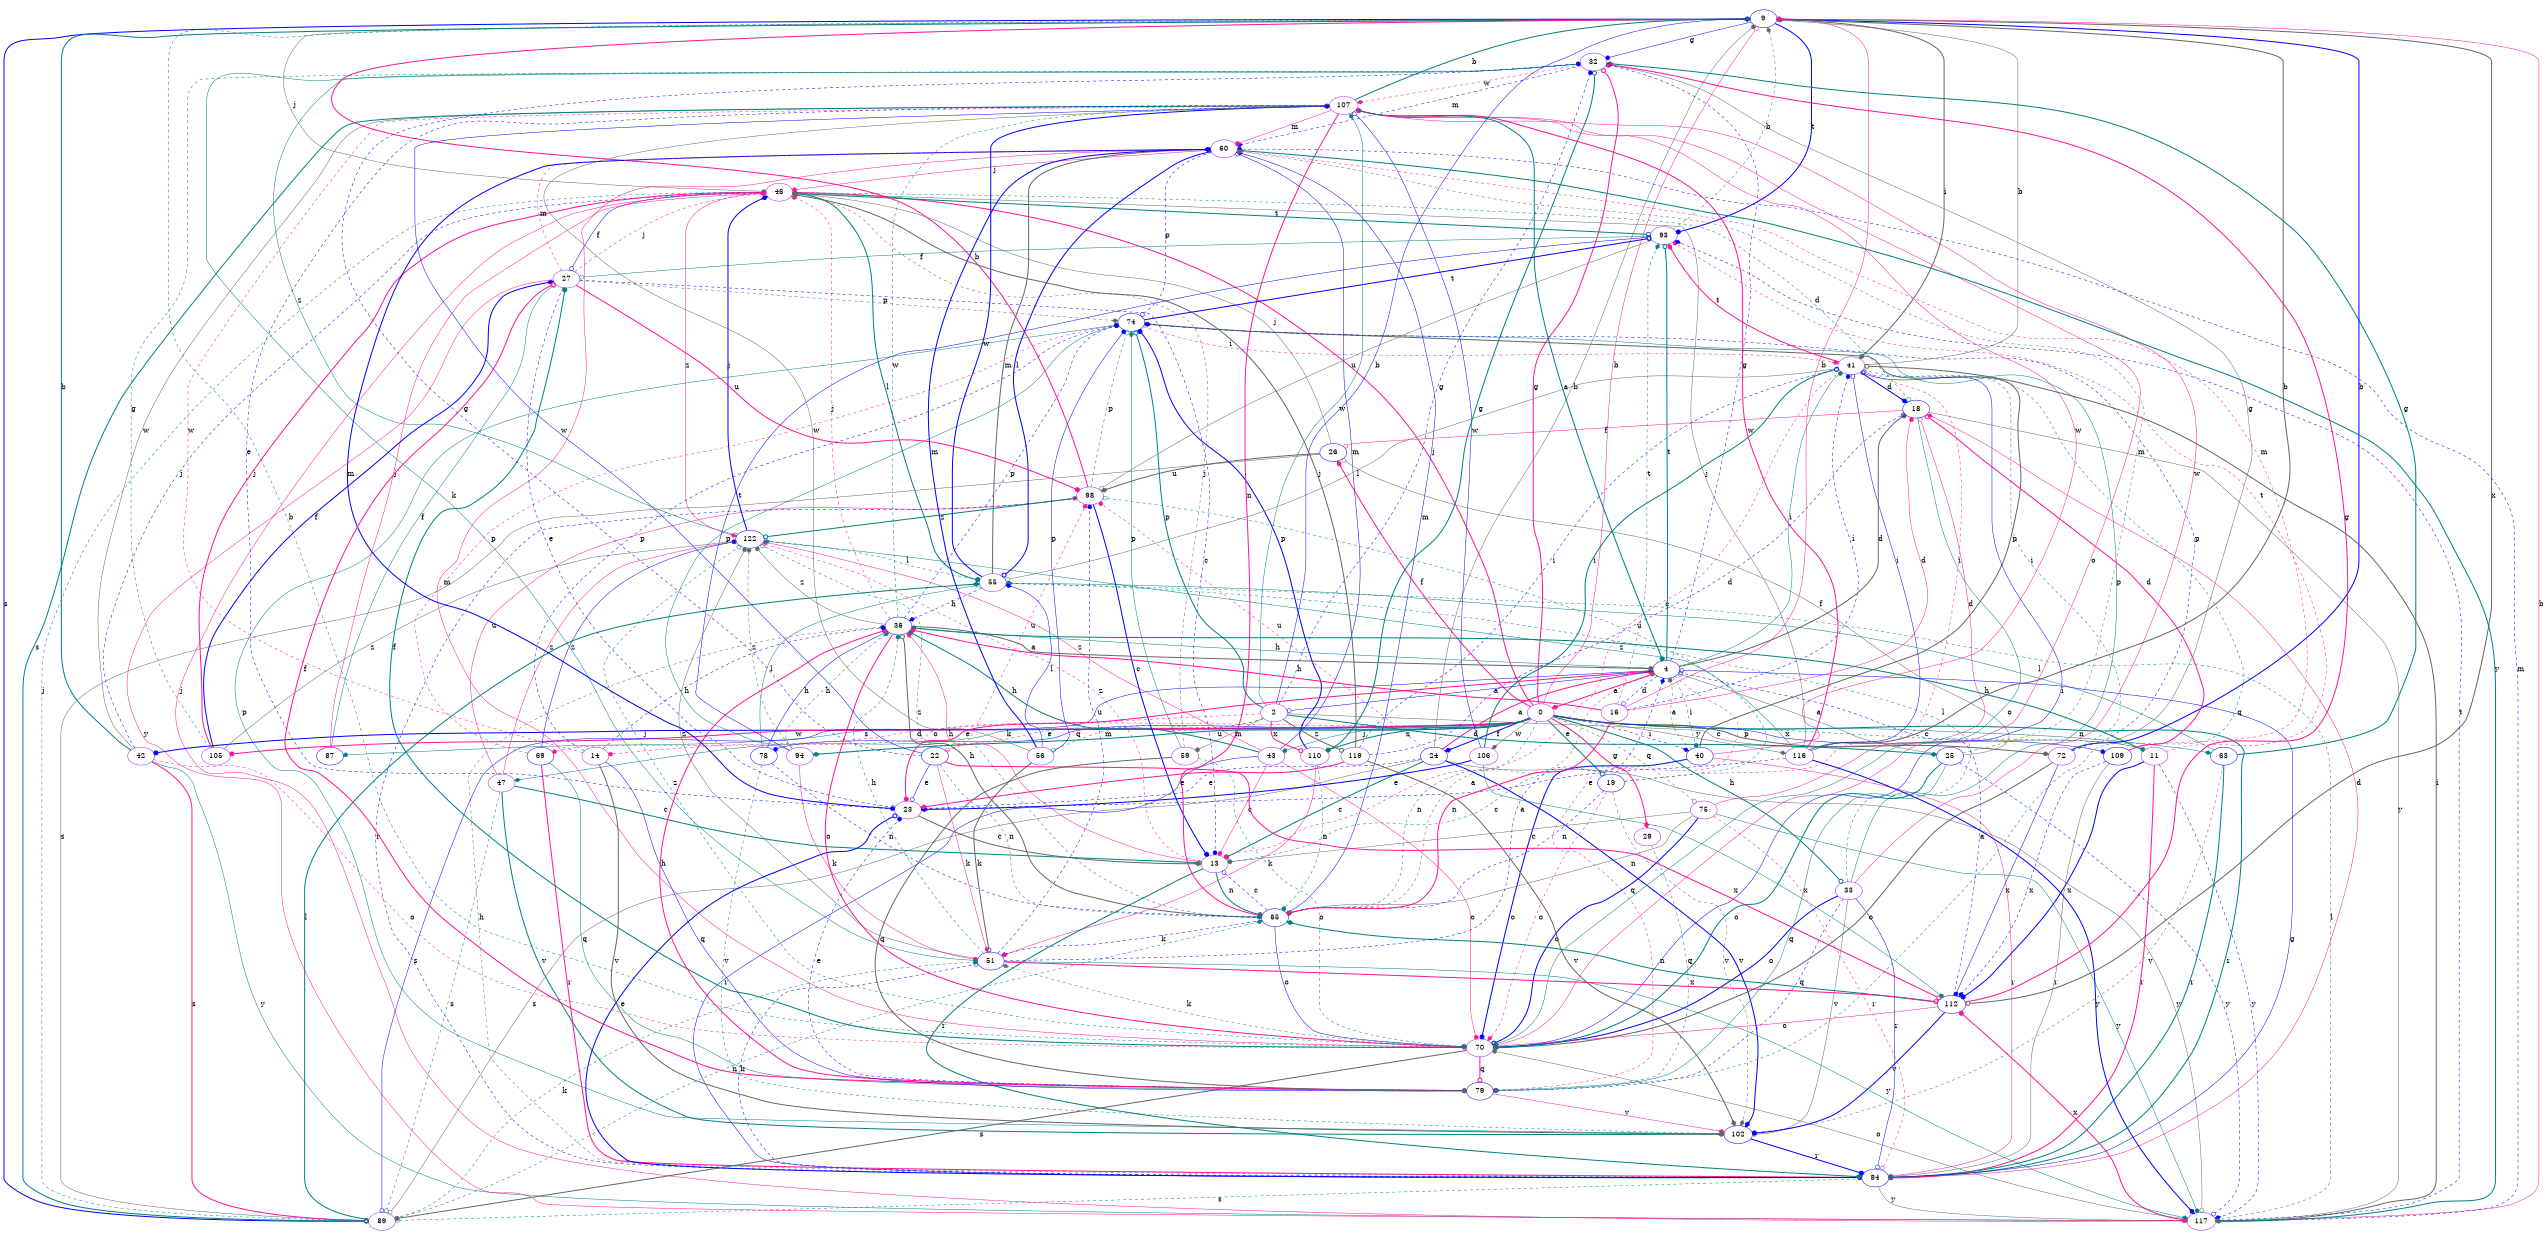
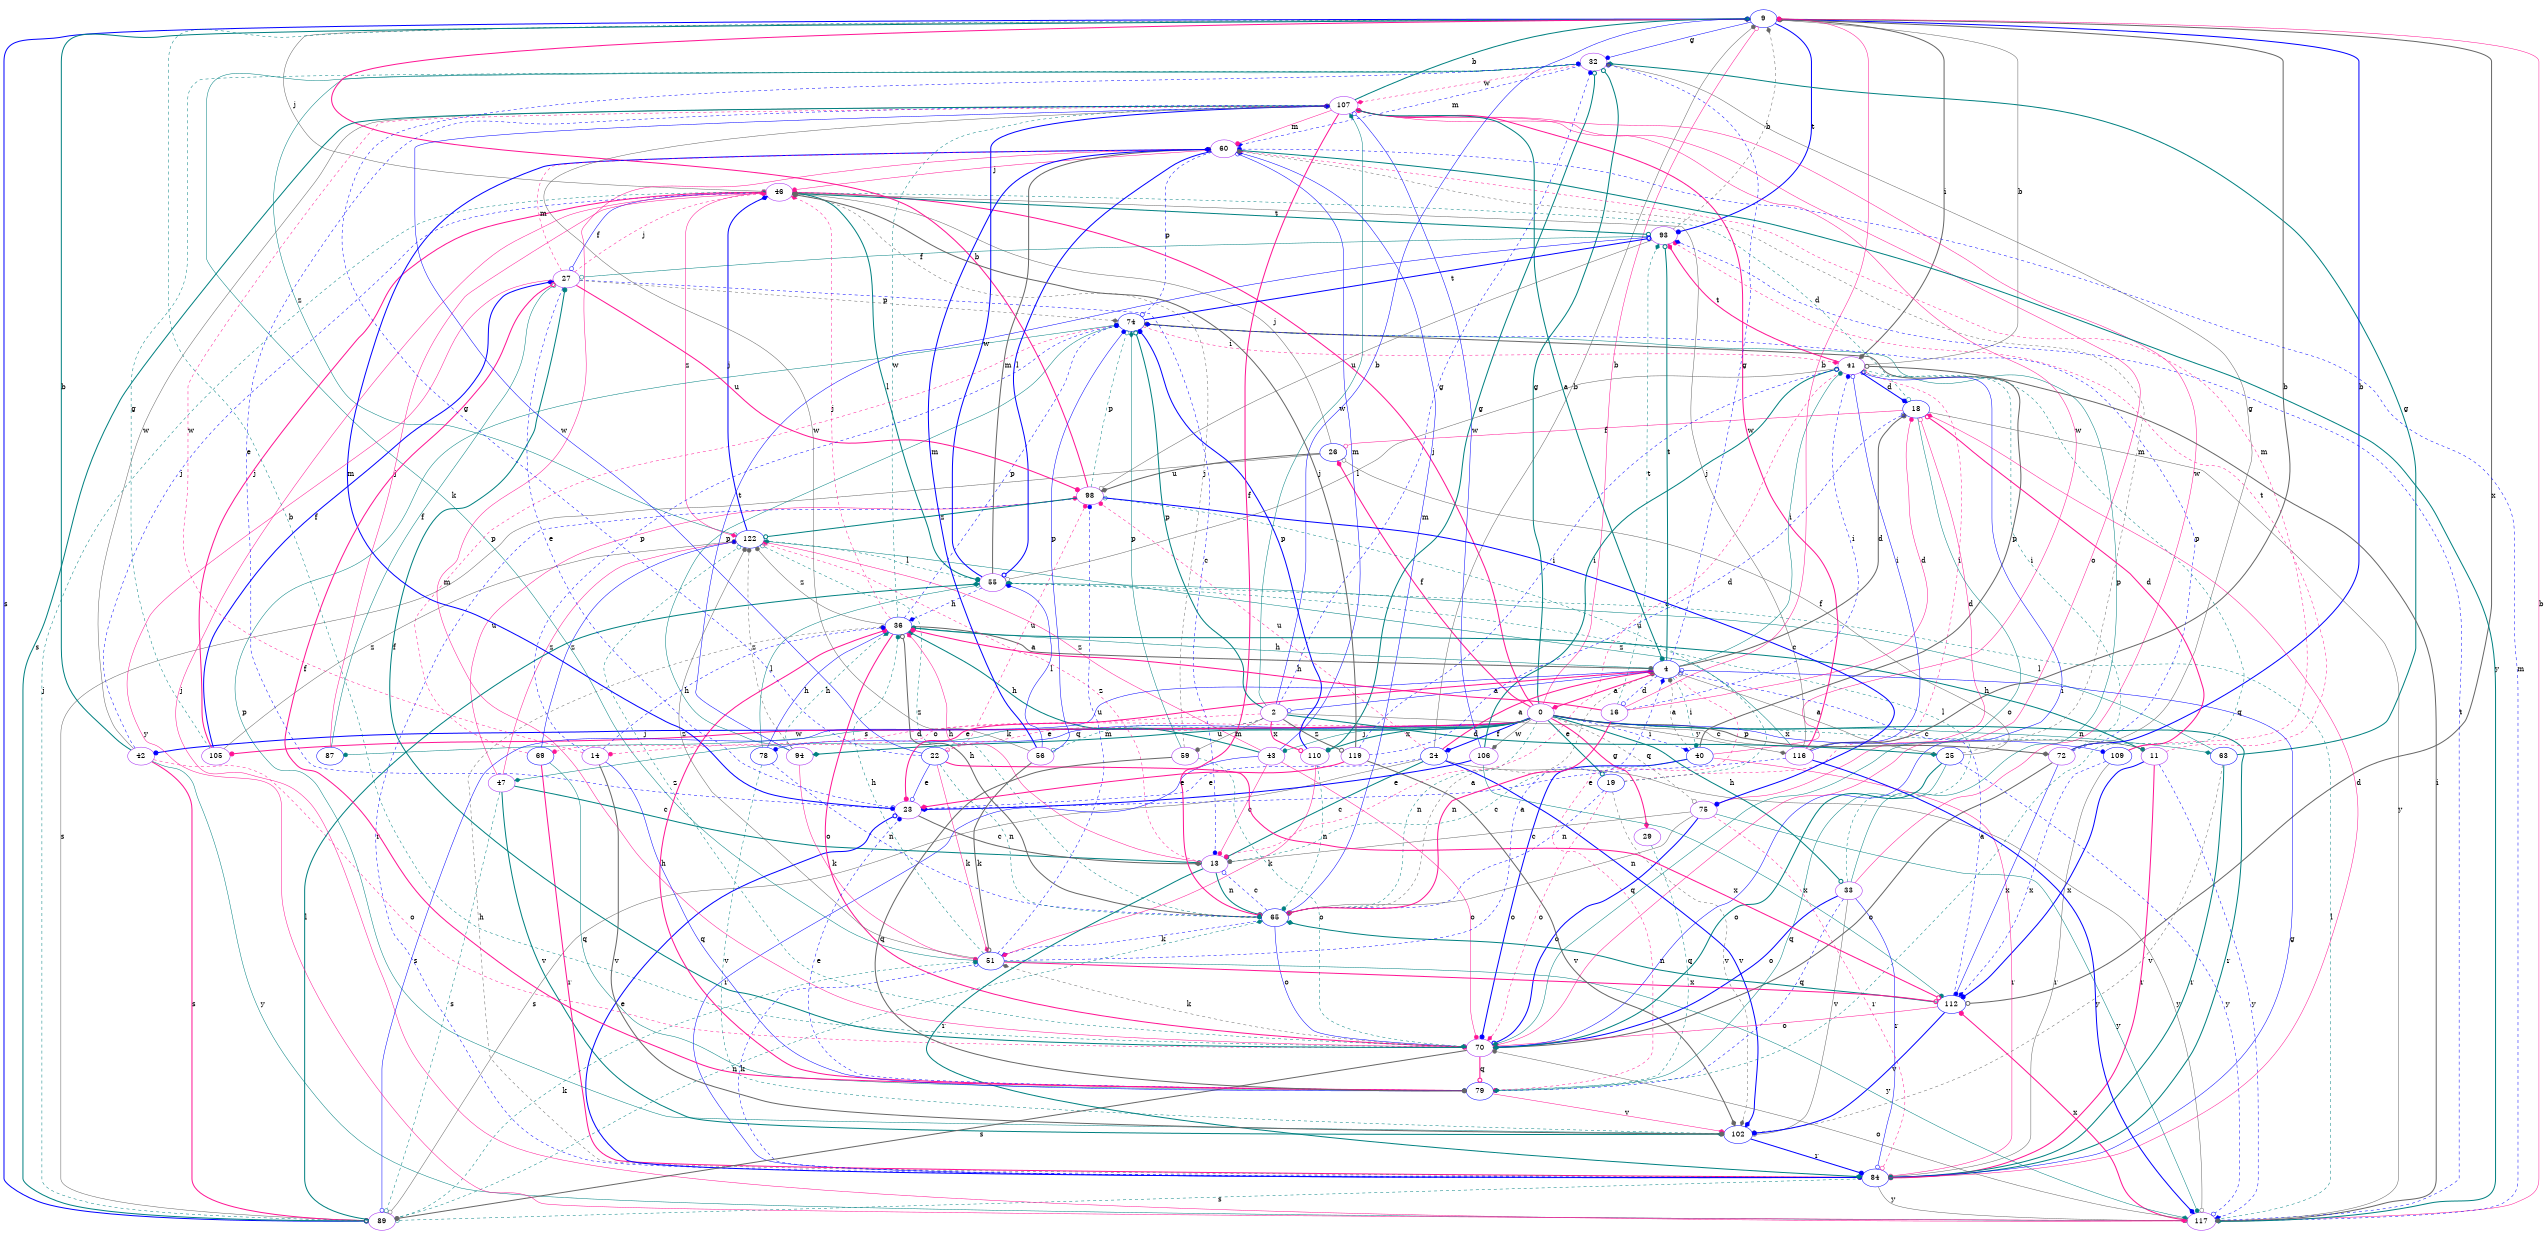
(1534, 379) -> (1534, 379)
(2323, 393) -> none
(1250, 496) -> (1250, 496)
(1138, 683) -> (1611, 584)
